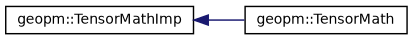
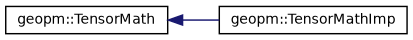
(227, 20) -> (201, 20)
